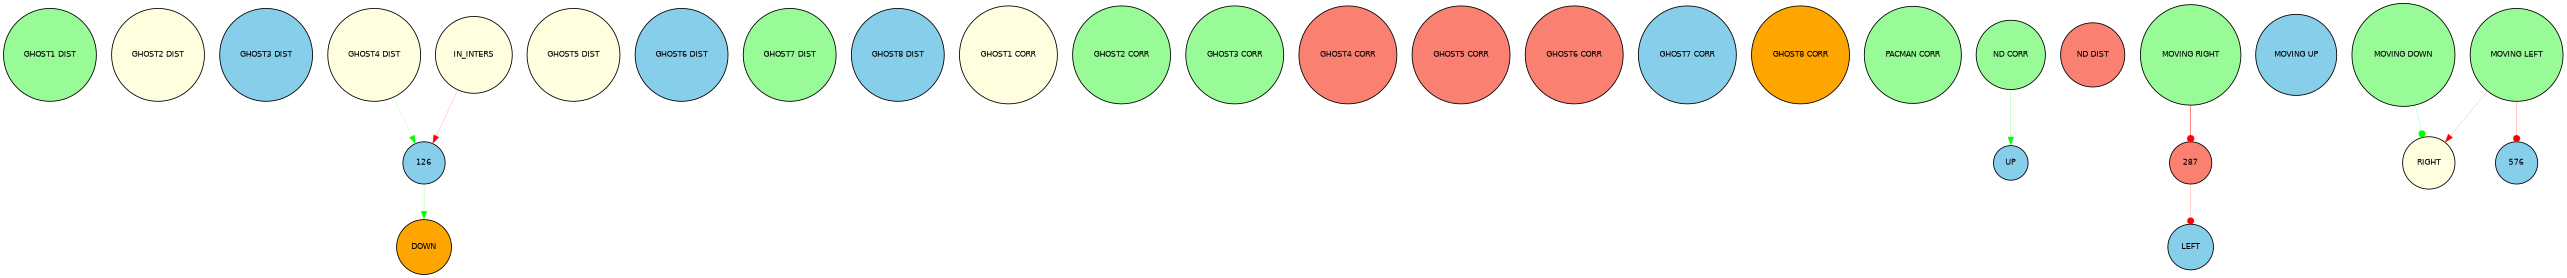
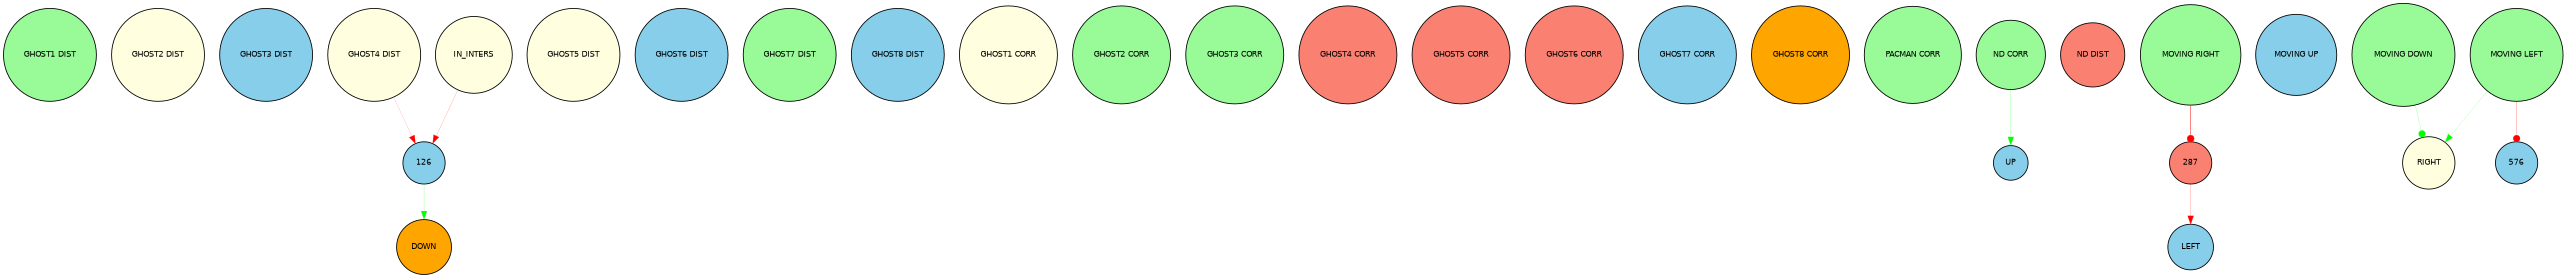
(2469, 113) -> (2469, 113)
(403, 117) -> (403, 117)
(2191, 200) -> (2191, 200)
